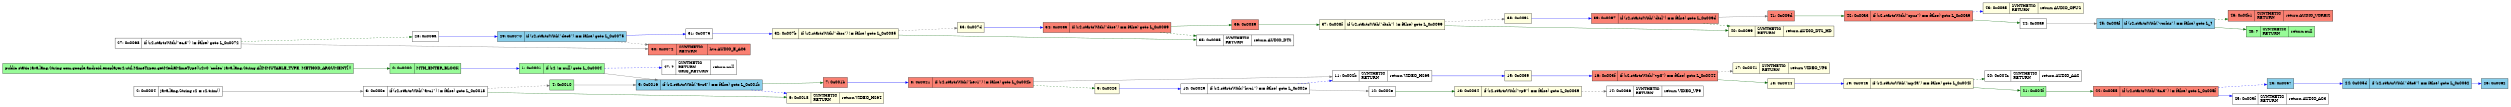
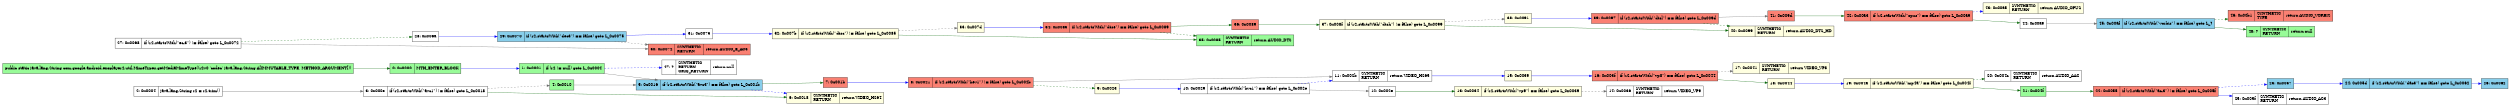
(2266, 18) -> (2262, 18)
(1245, 40) -> (1245, 40)
(728, 49) -> (727, 49)
